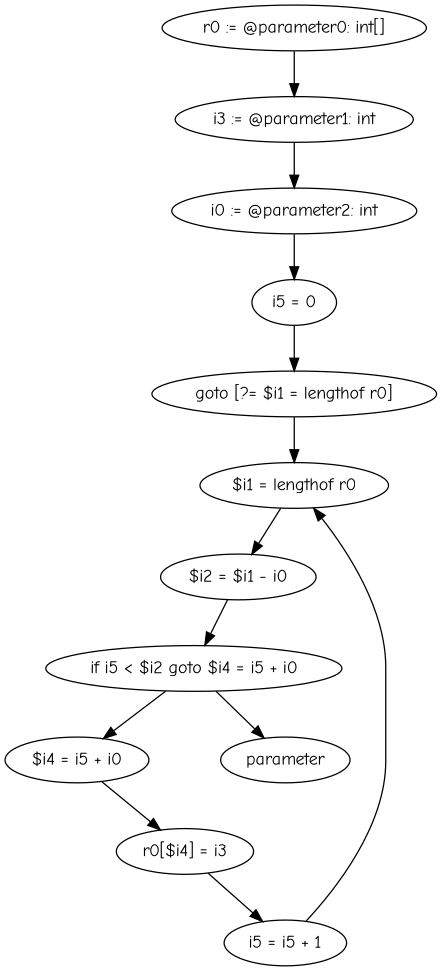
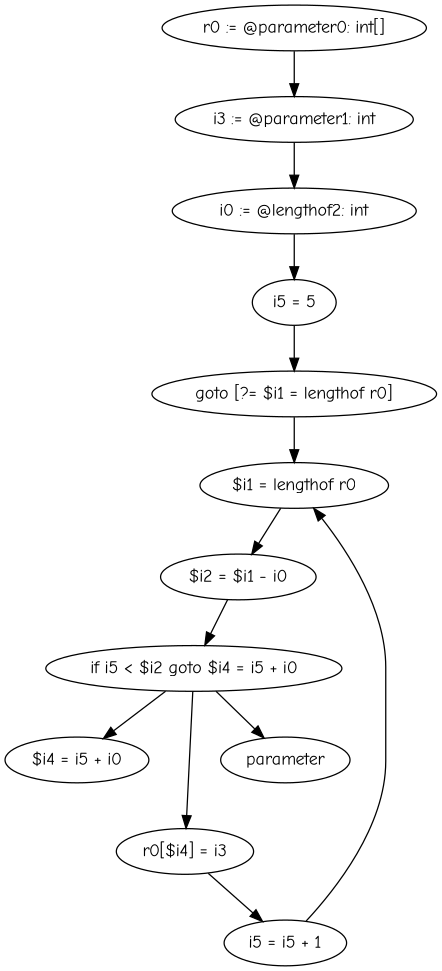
(294, 211) -> (294, 211)
(294, 302) -> (294, 302)
(126, 802) -> (190, 753)
